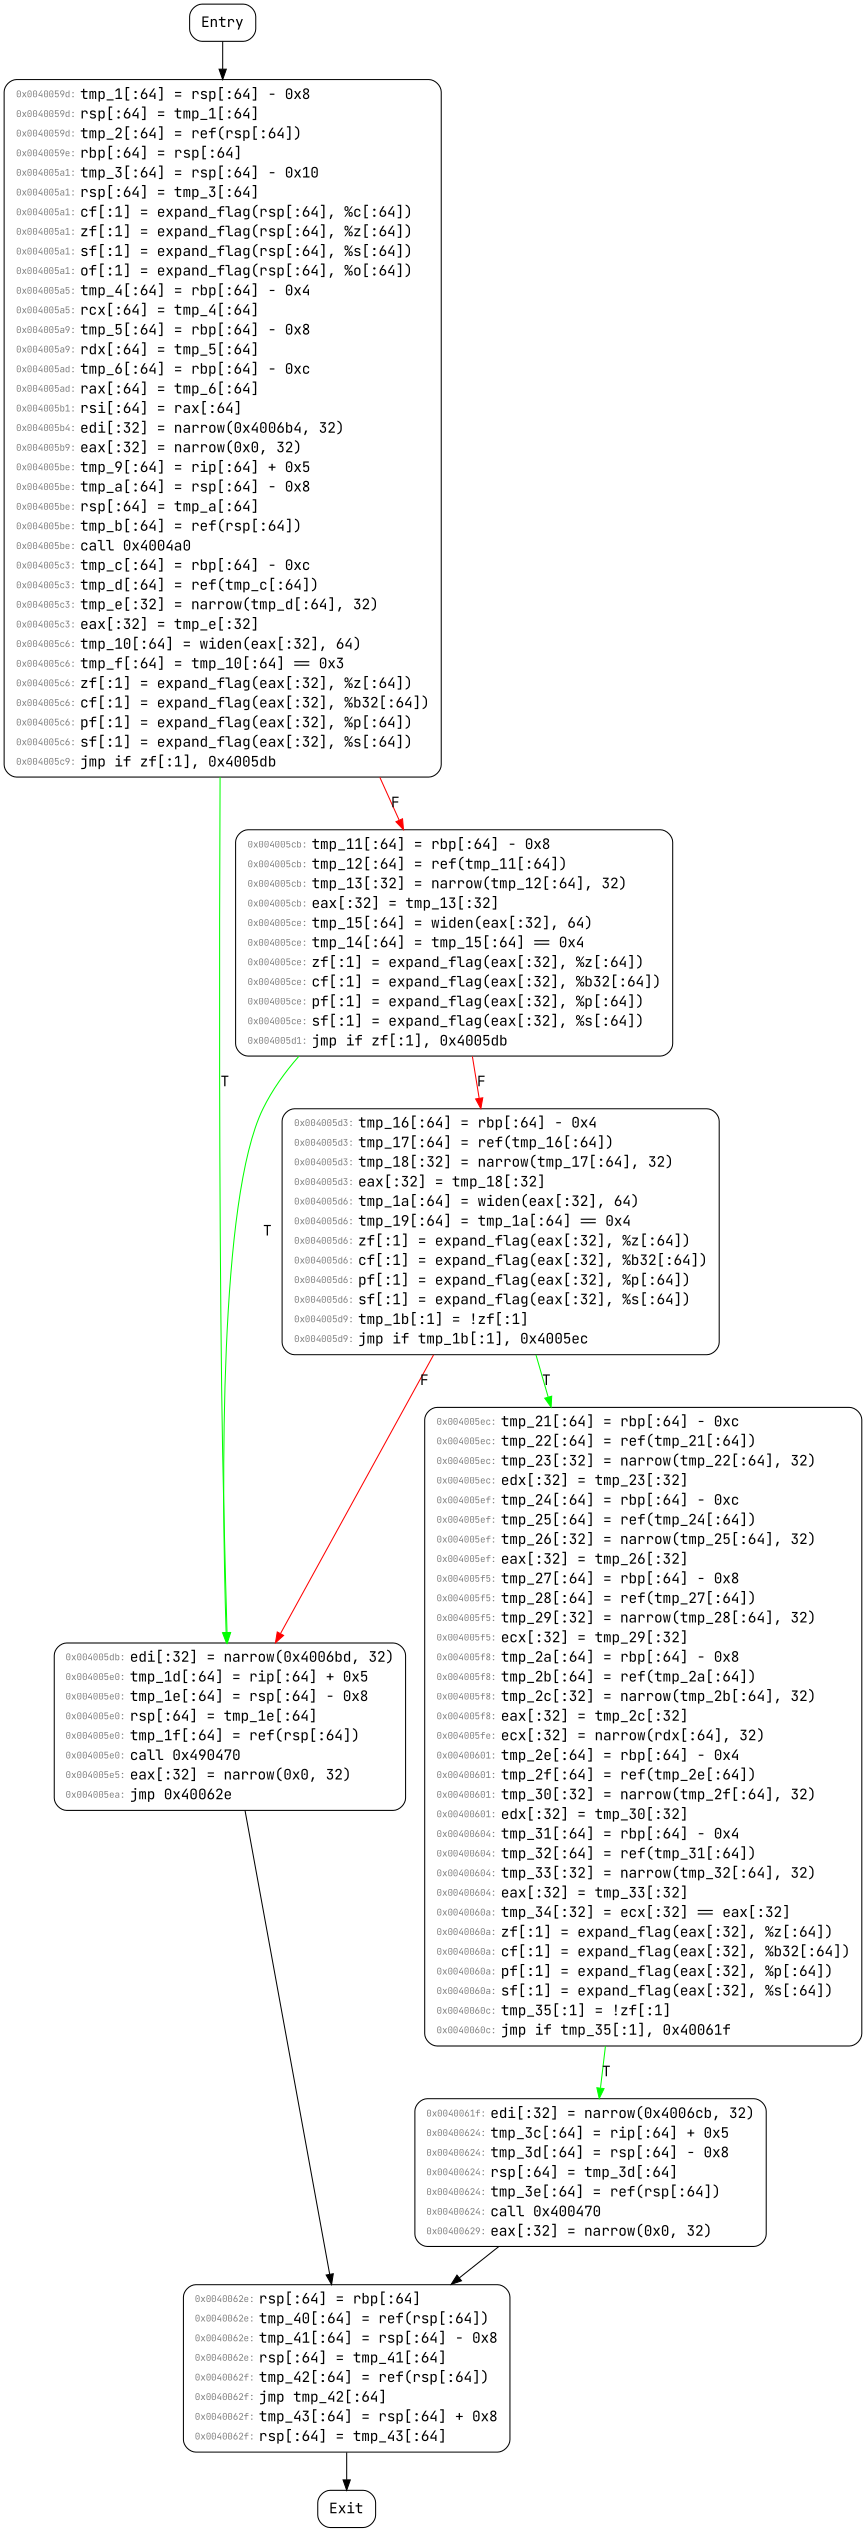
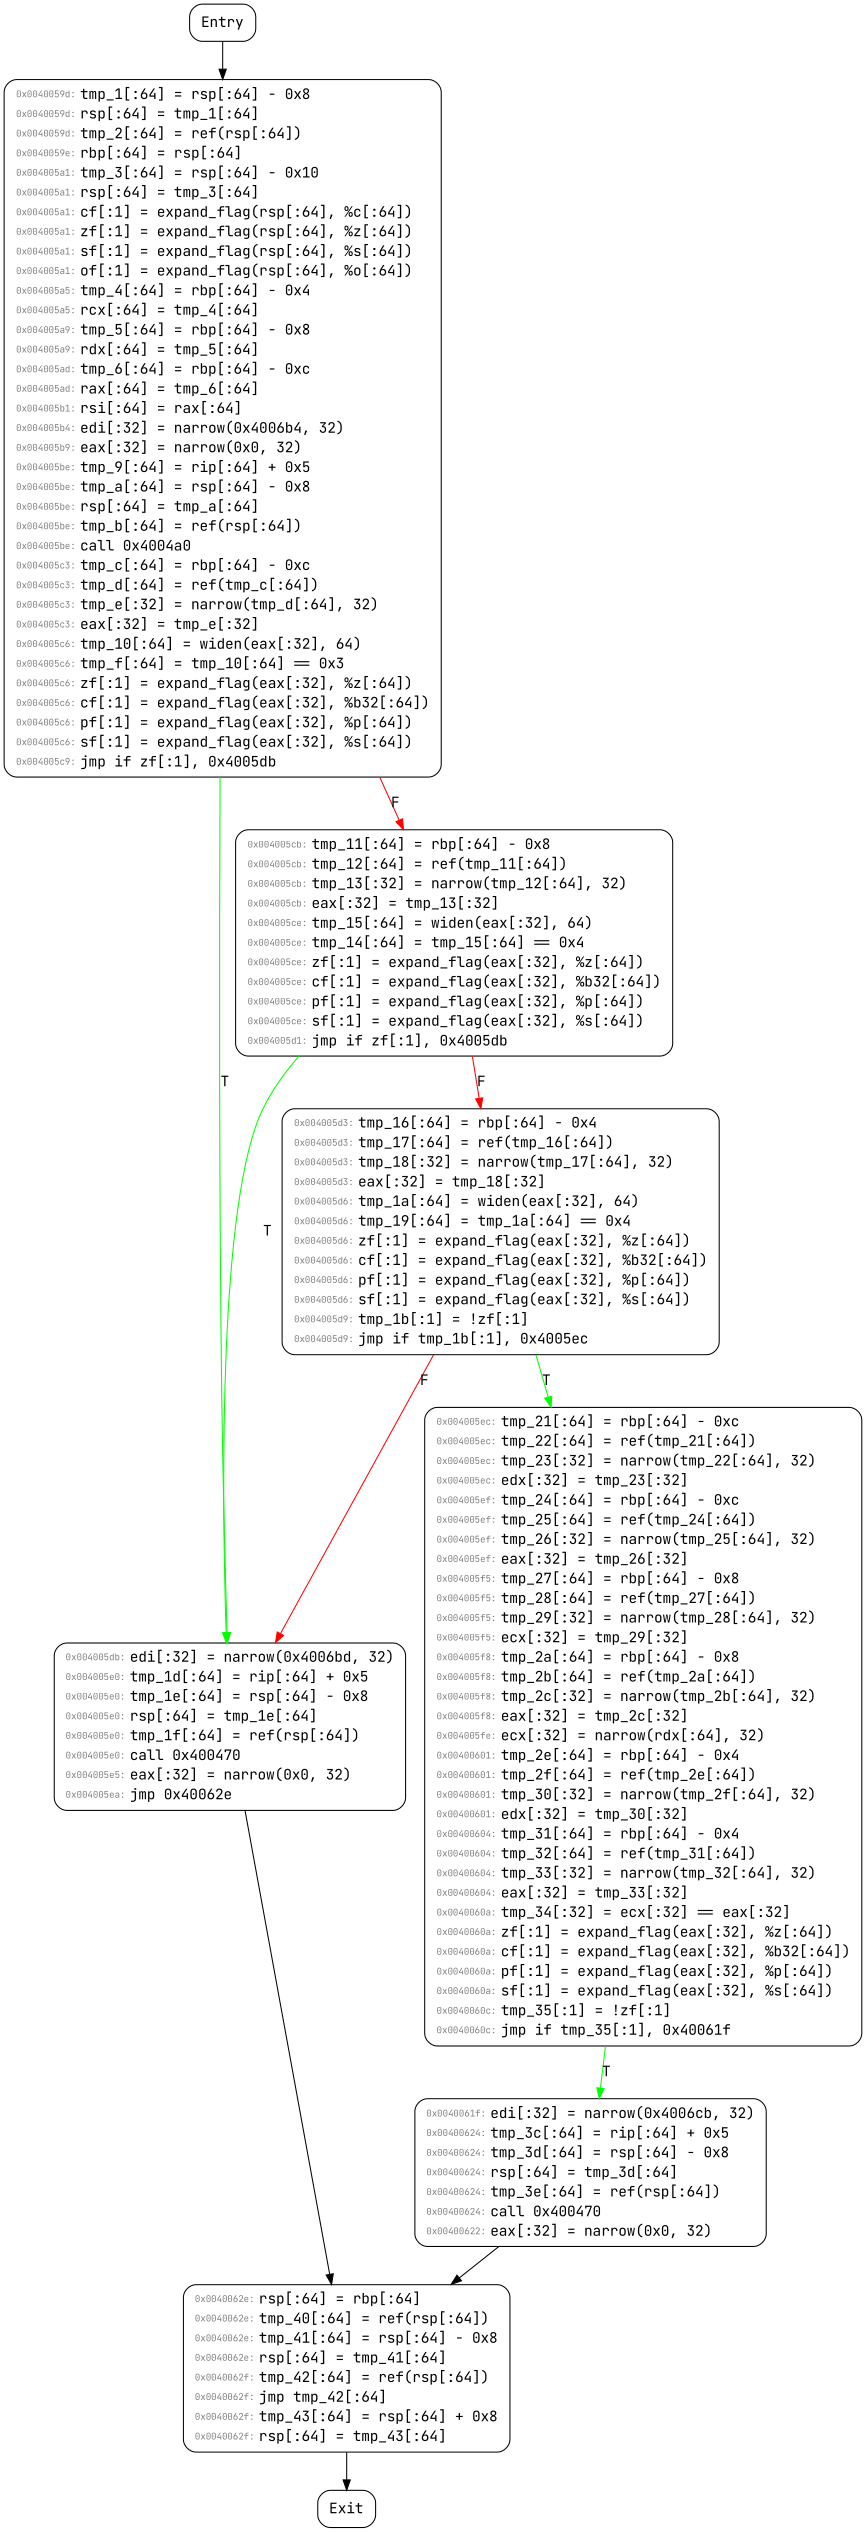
(185, 1756) -> (185, 1756)
(456, 2231) -> (456, 2231)
